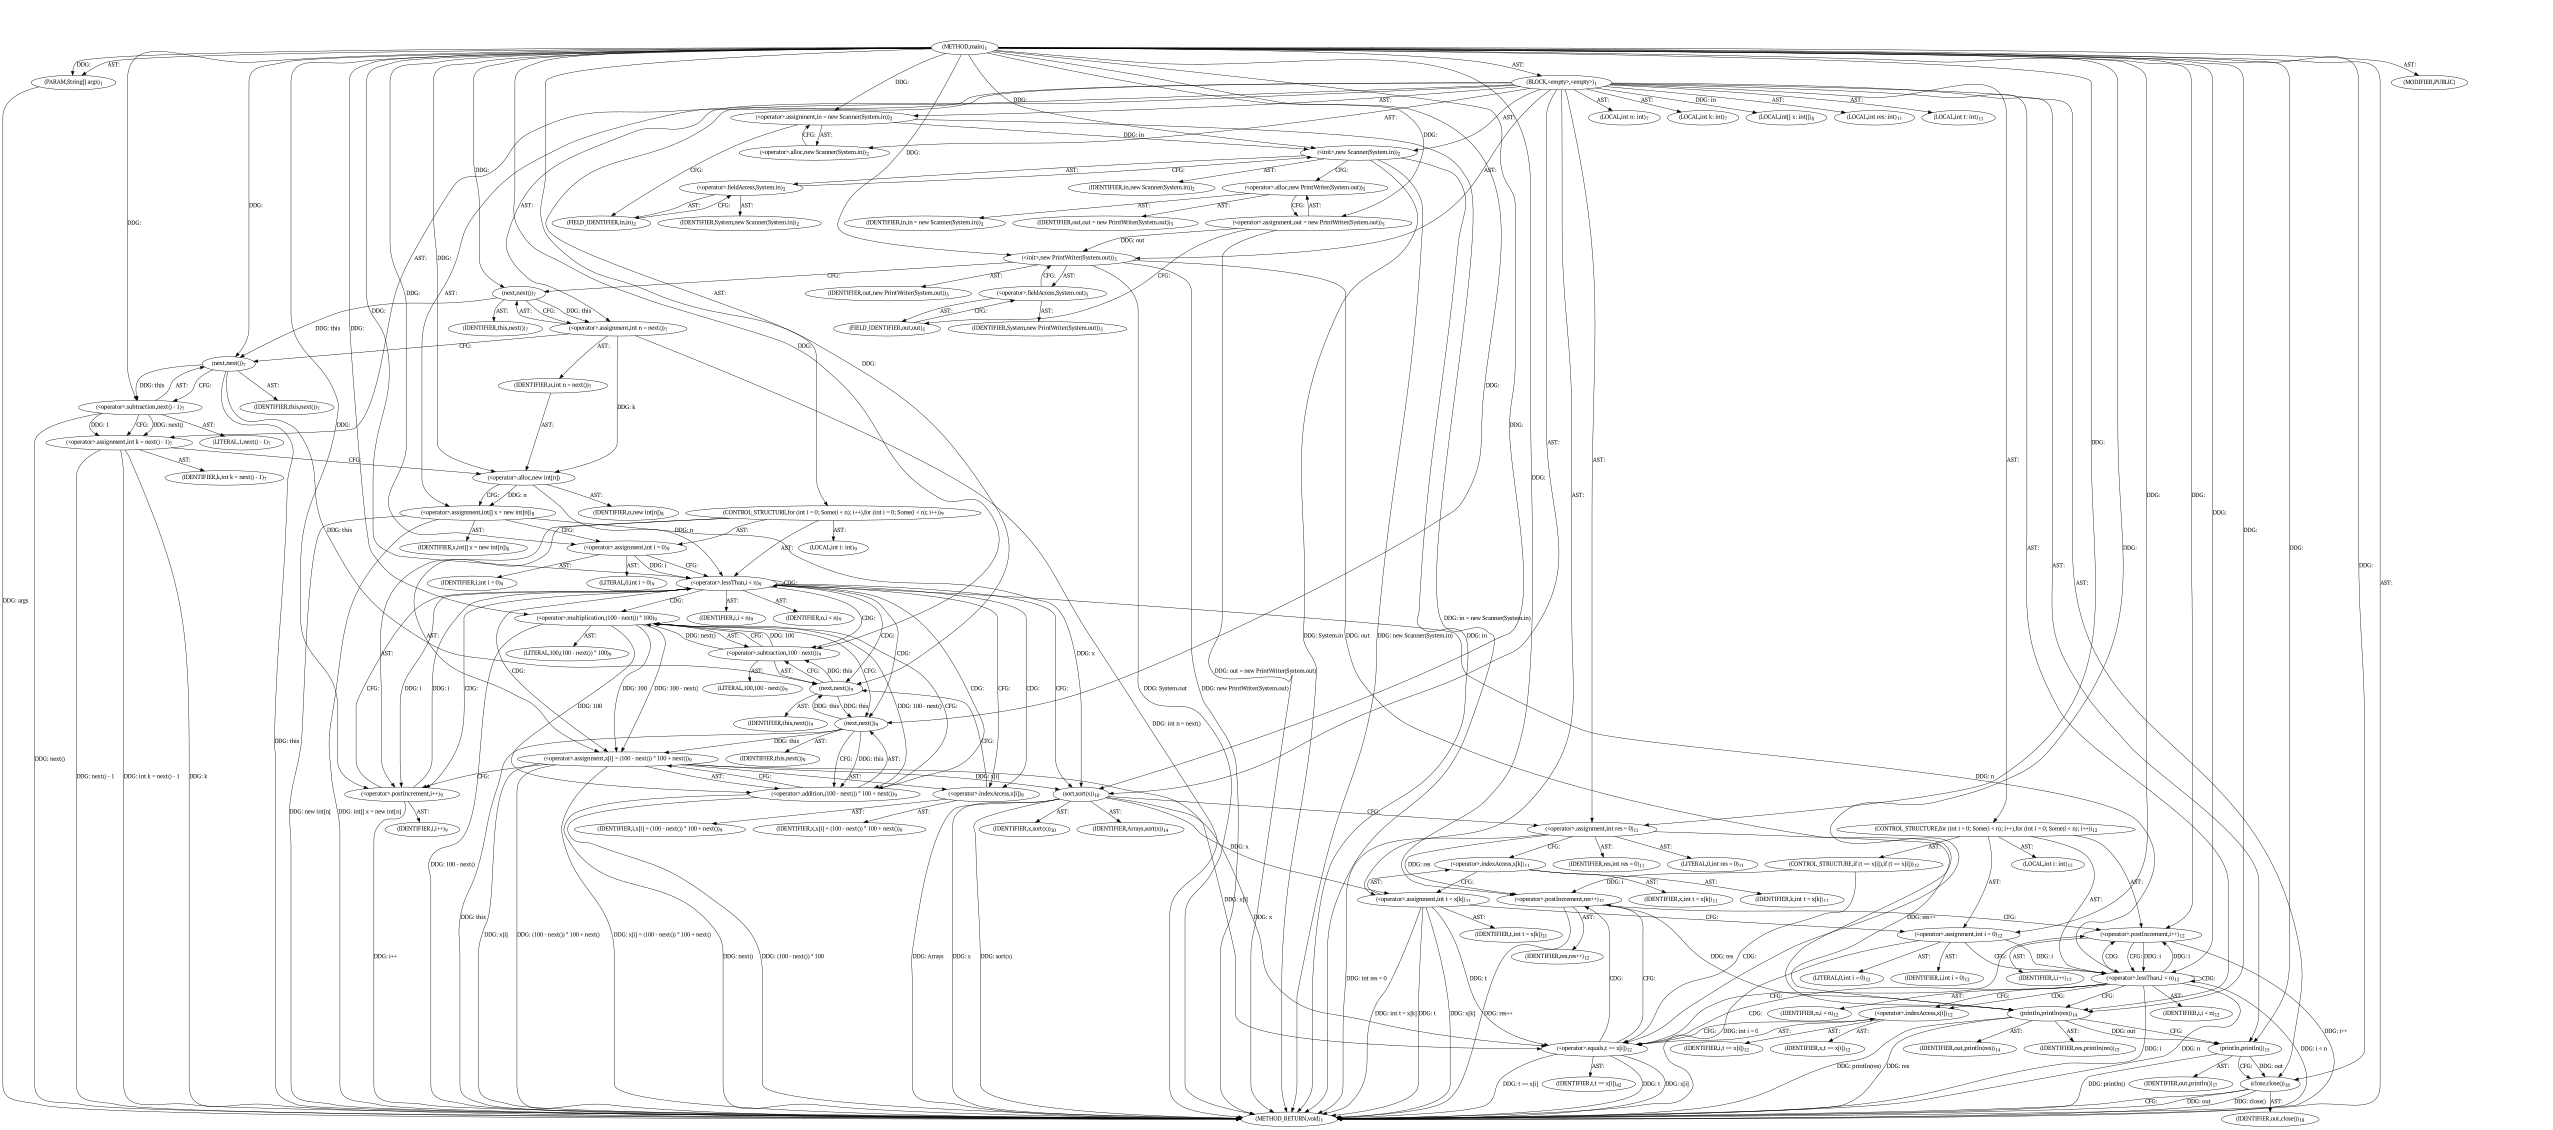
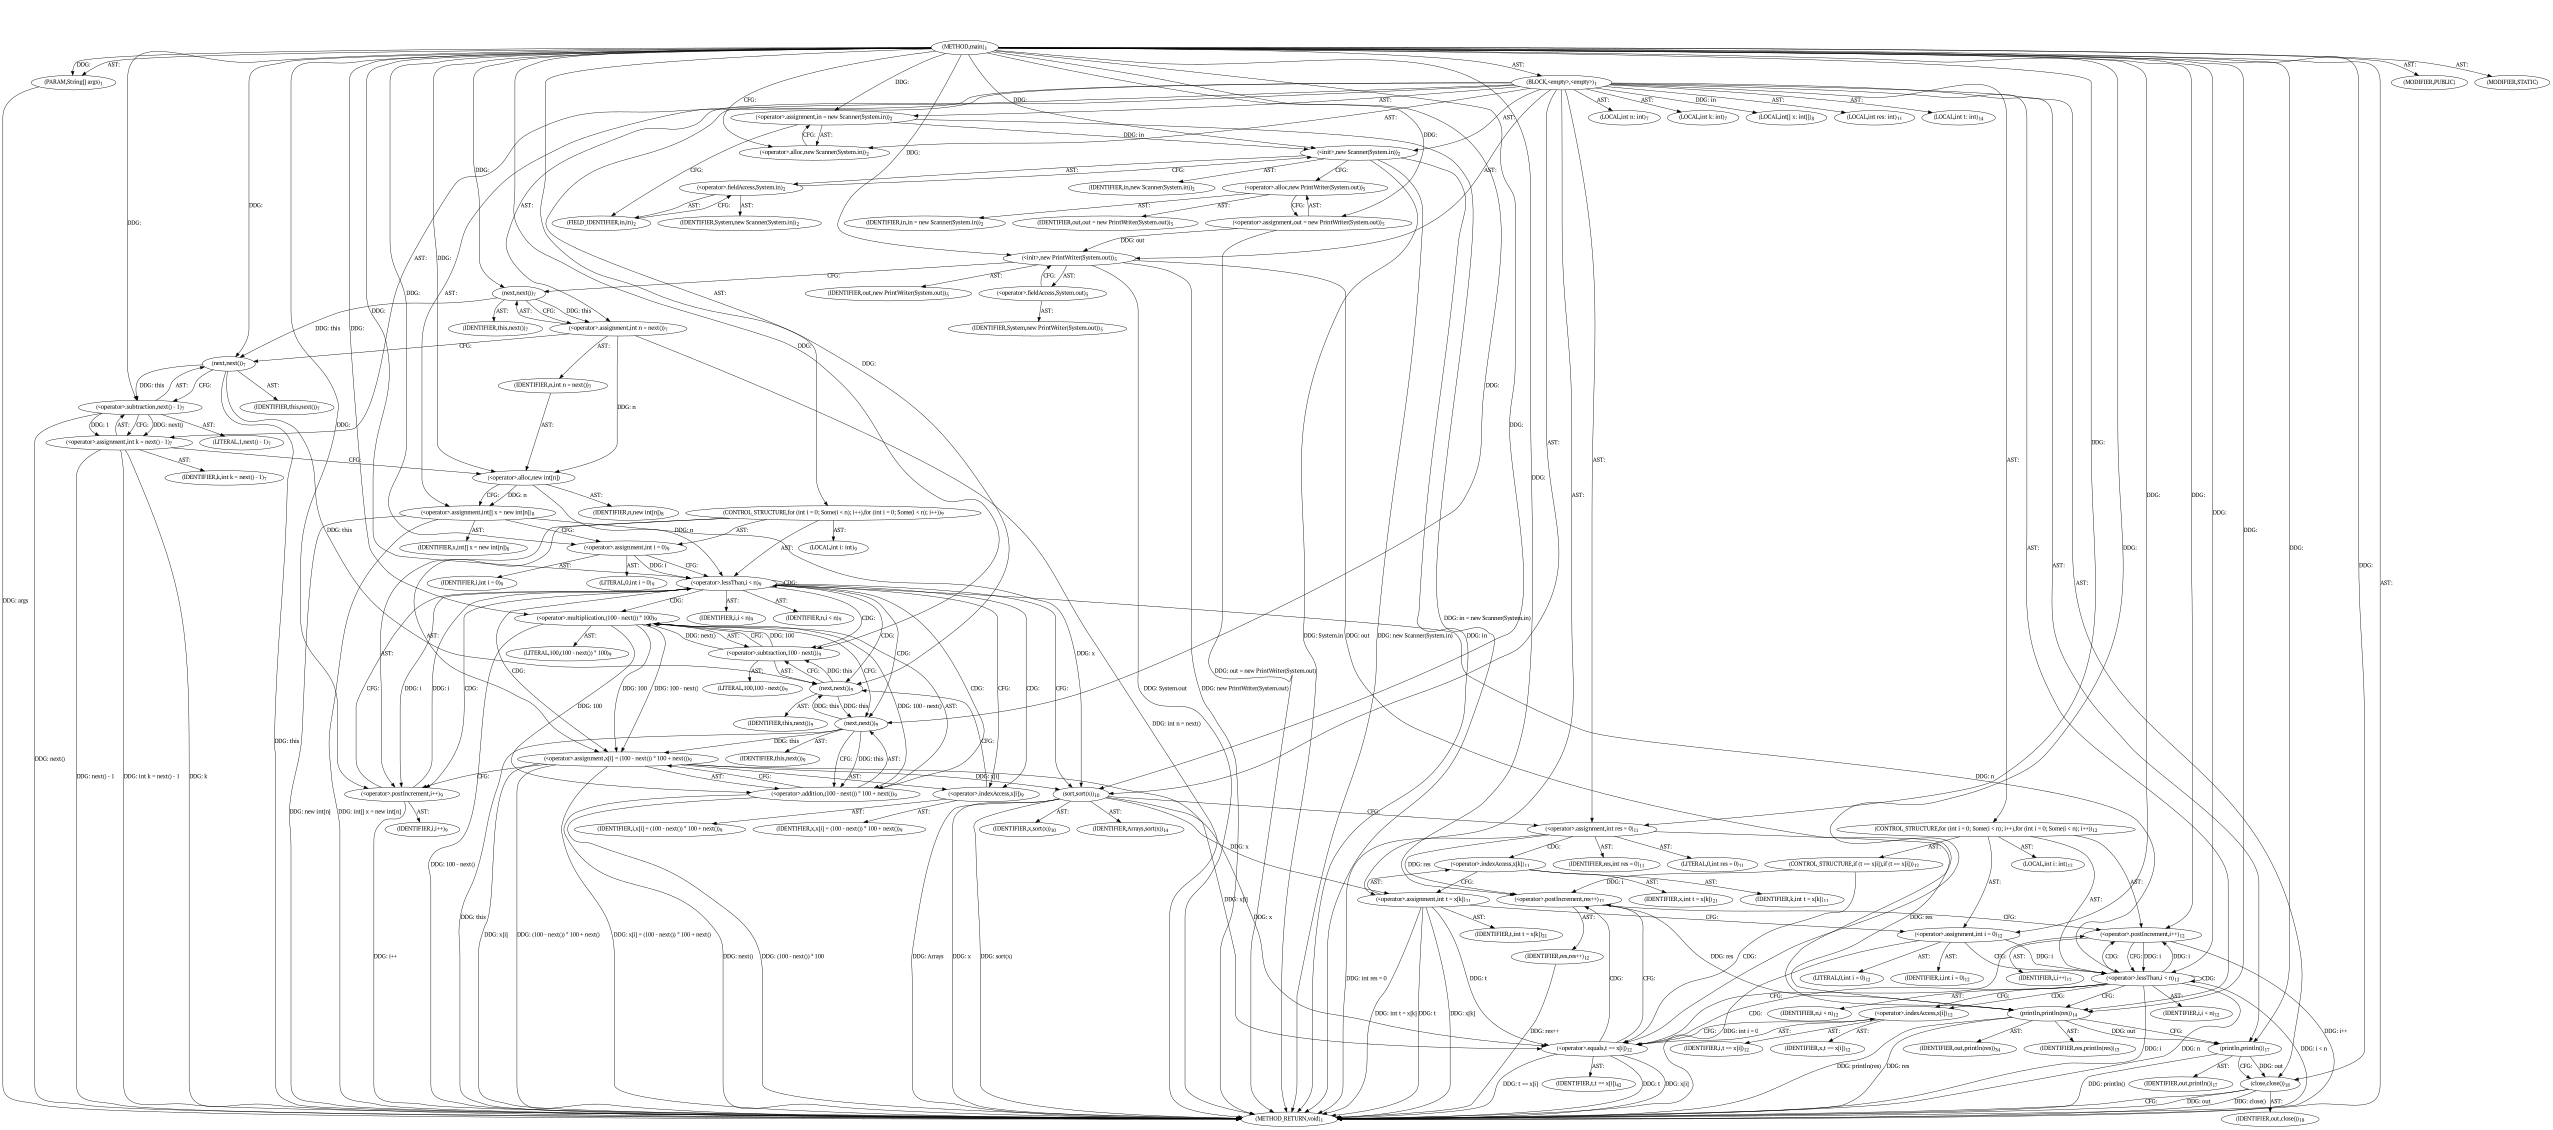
none -> (796, 77)
none -> (2512, 83)
(1981, 117) -> (1981, 117)
(887, 329) -> none
(626, 408) -> (626, 408)
none -> (116, 425)
(952, 706) -> (952, 706)
(1555, 847) -> (1555, 847)
(1715, 899) -> (1715, 899)
(1921, 917) -> (1921, 917)
(1477, 1031) -> (1482, 1092)
(1998, 1048) -> (1998, 1048)
(2267, 1048) -> (2267, 1048)
